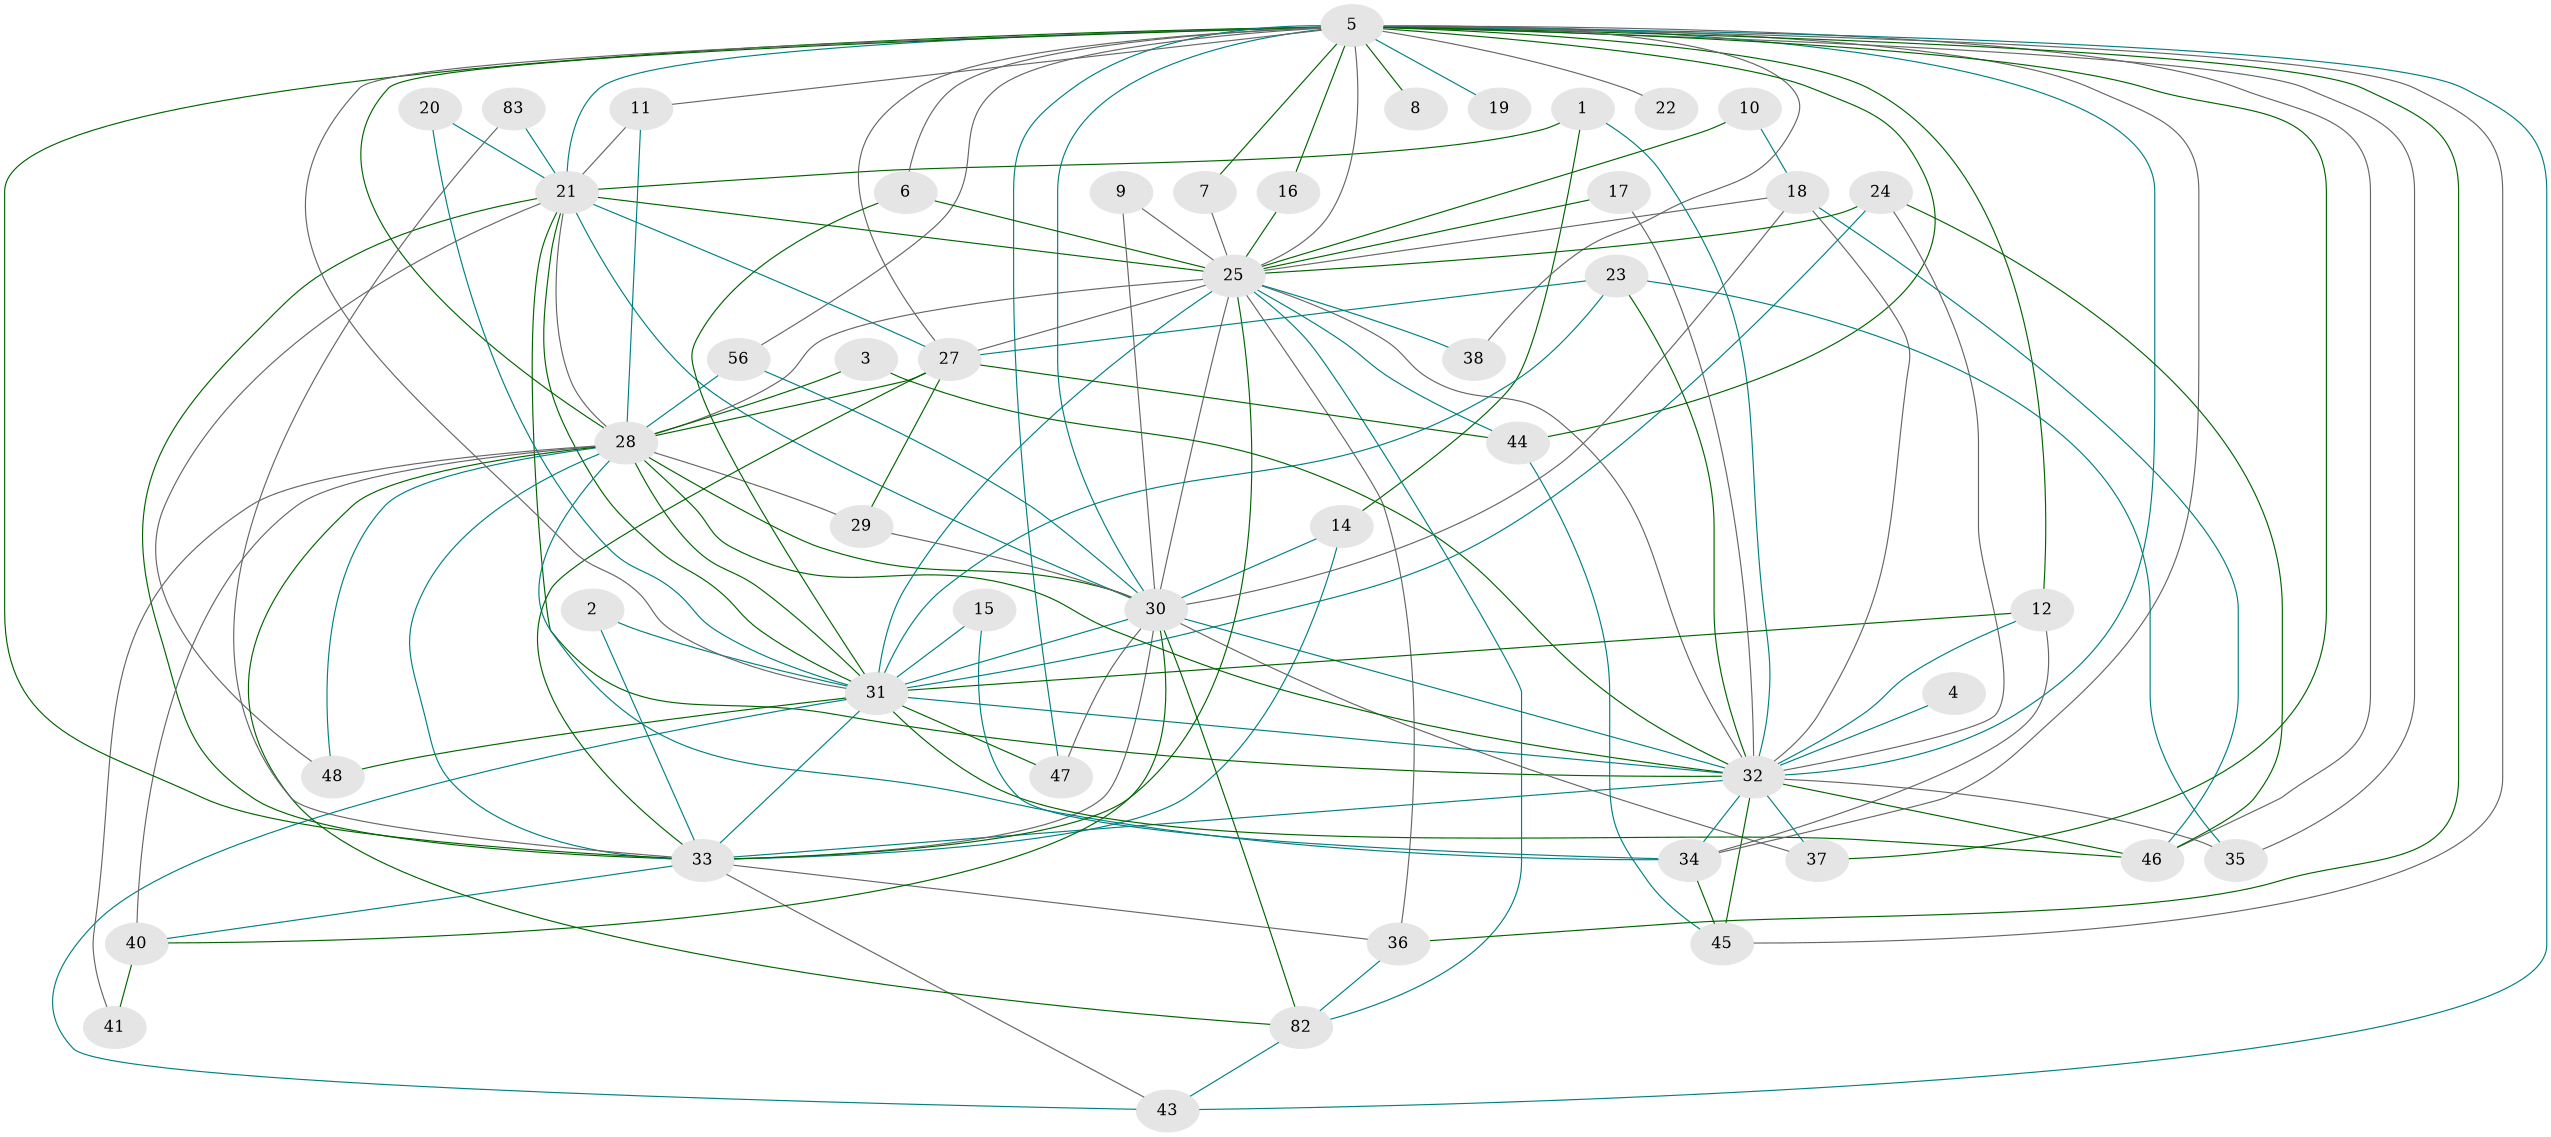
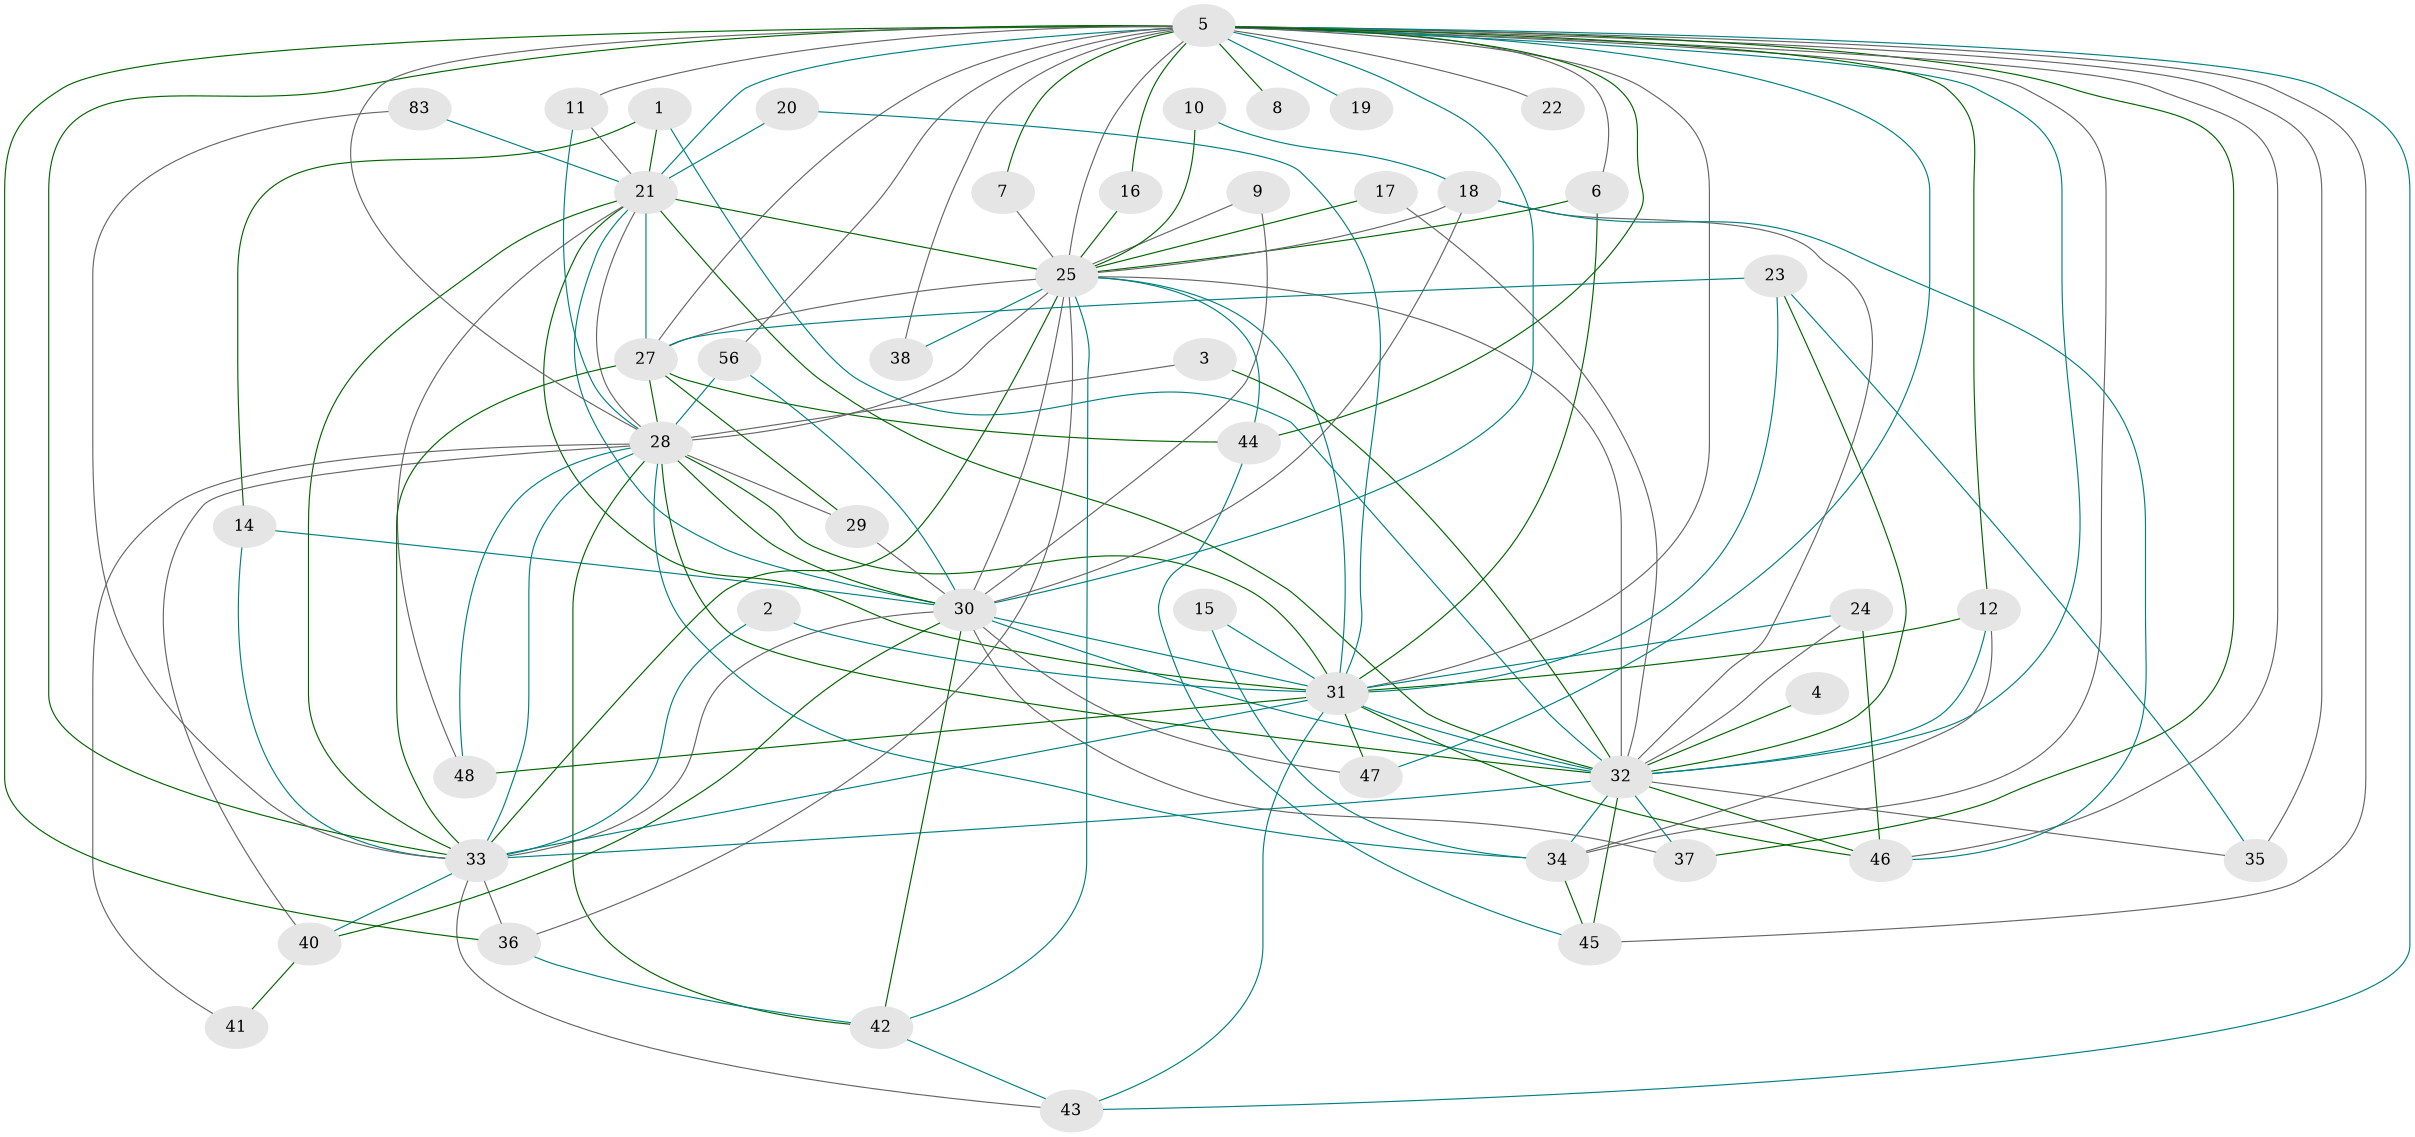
(389, 88) -> (532, 51)
(1548, 253) -> none
(758, 402) -> (945, 399)
(1854, 736) -> (1719, 735)
(1301, 1028) -> (881, 1028)
